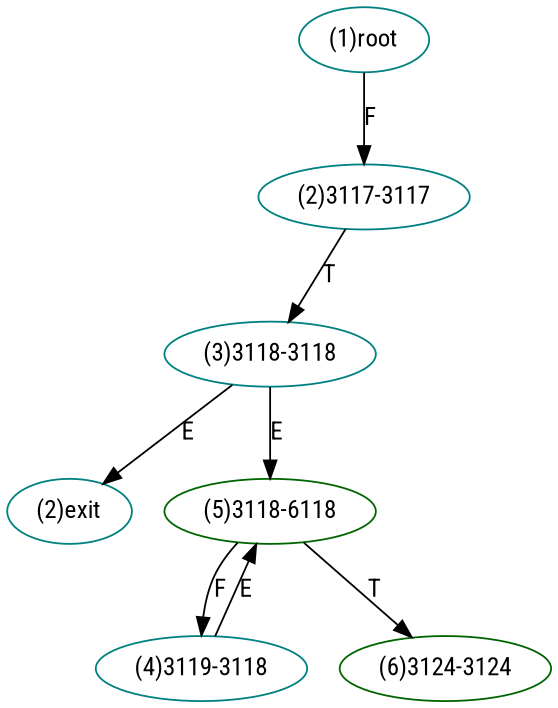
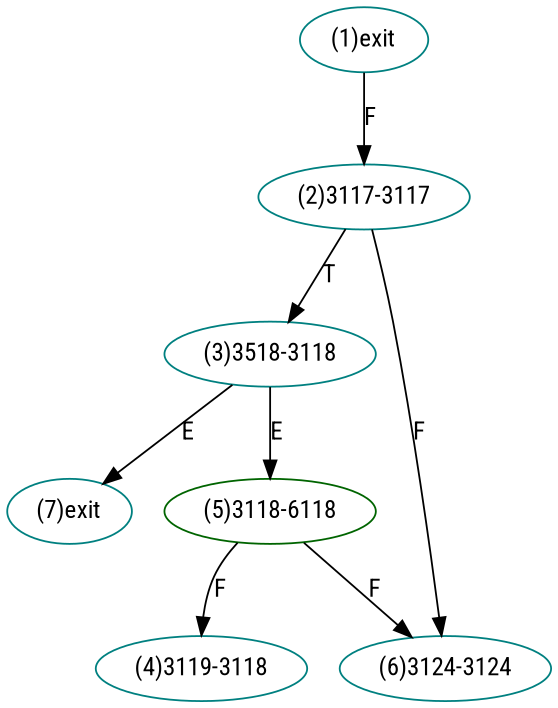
(364, 40) -> (364, 40)
(270, 354) -> (270, 354)
none -> (411, 423)
(70, 511) -> (70, 511)
(375, 590) -> (375, 590)
(232, 599) -> none
(445, 669) -> (445, 669)
